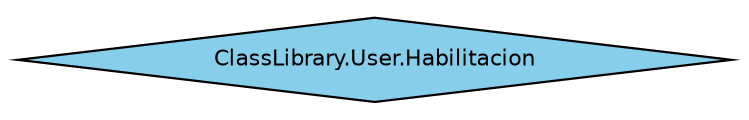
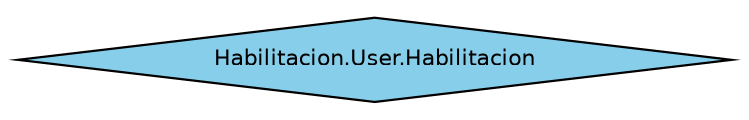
(375, 60) -> (375, 60)
